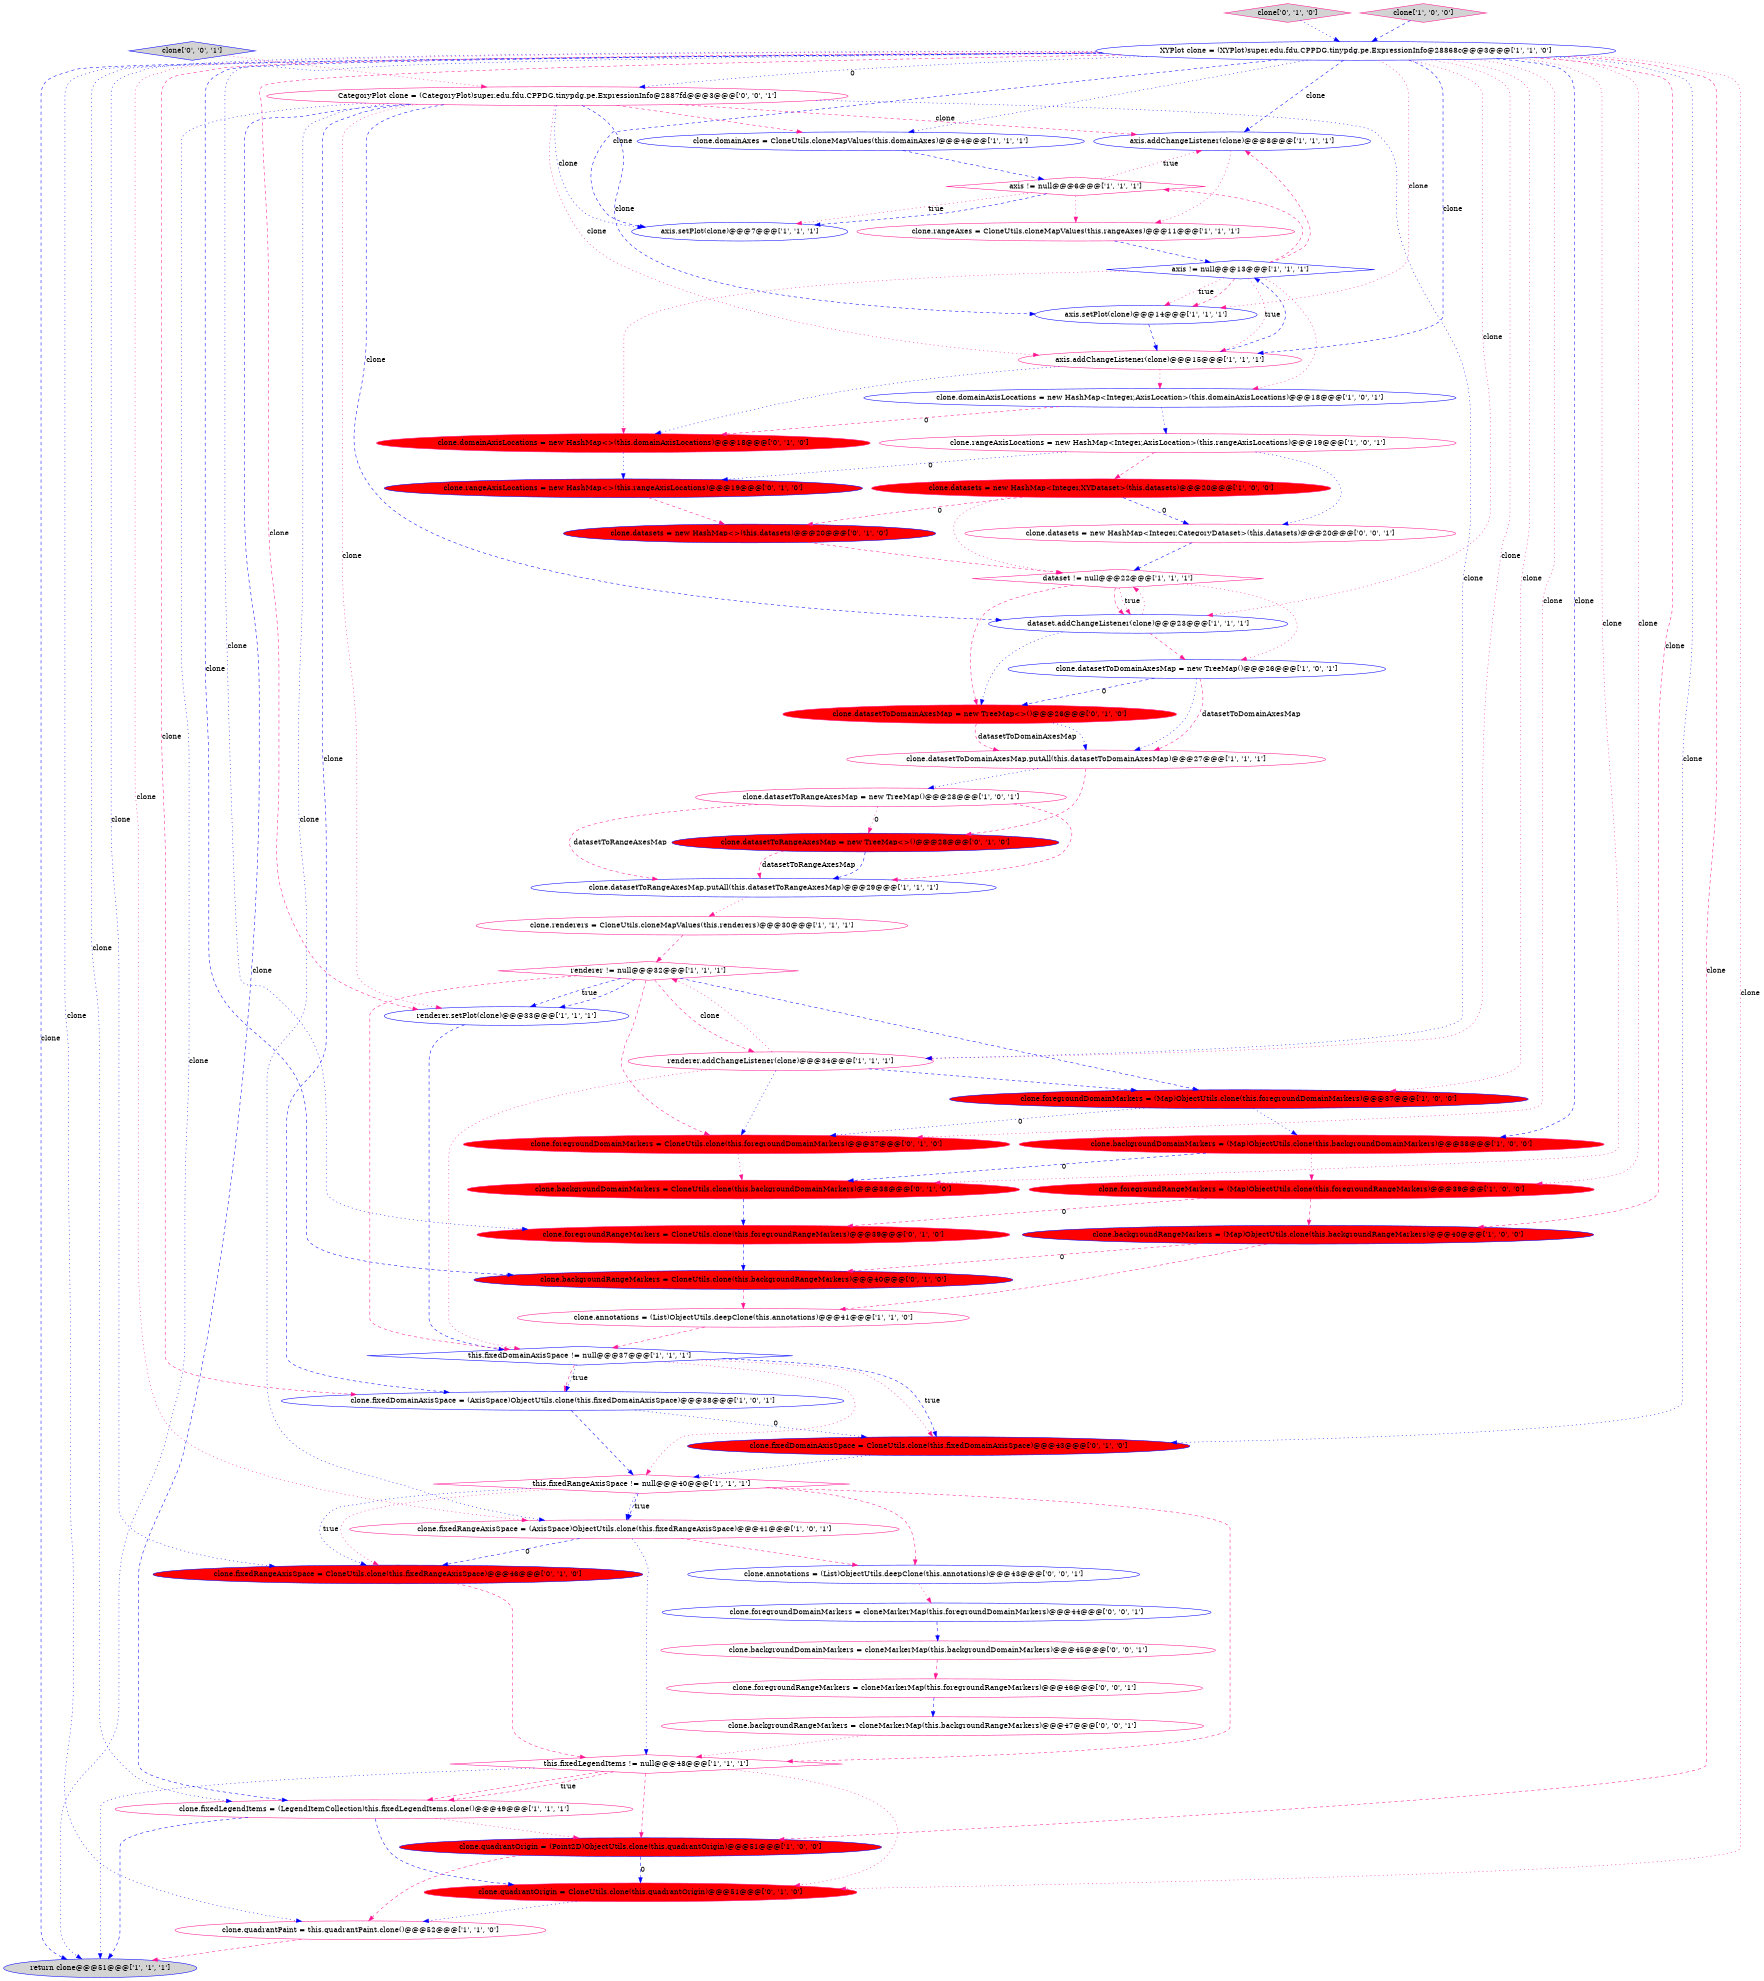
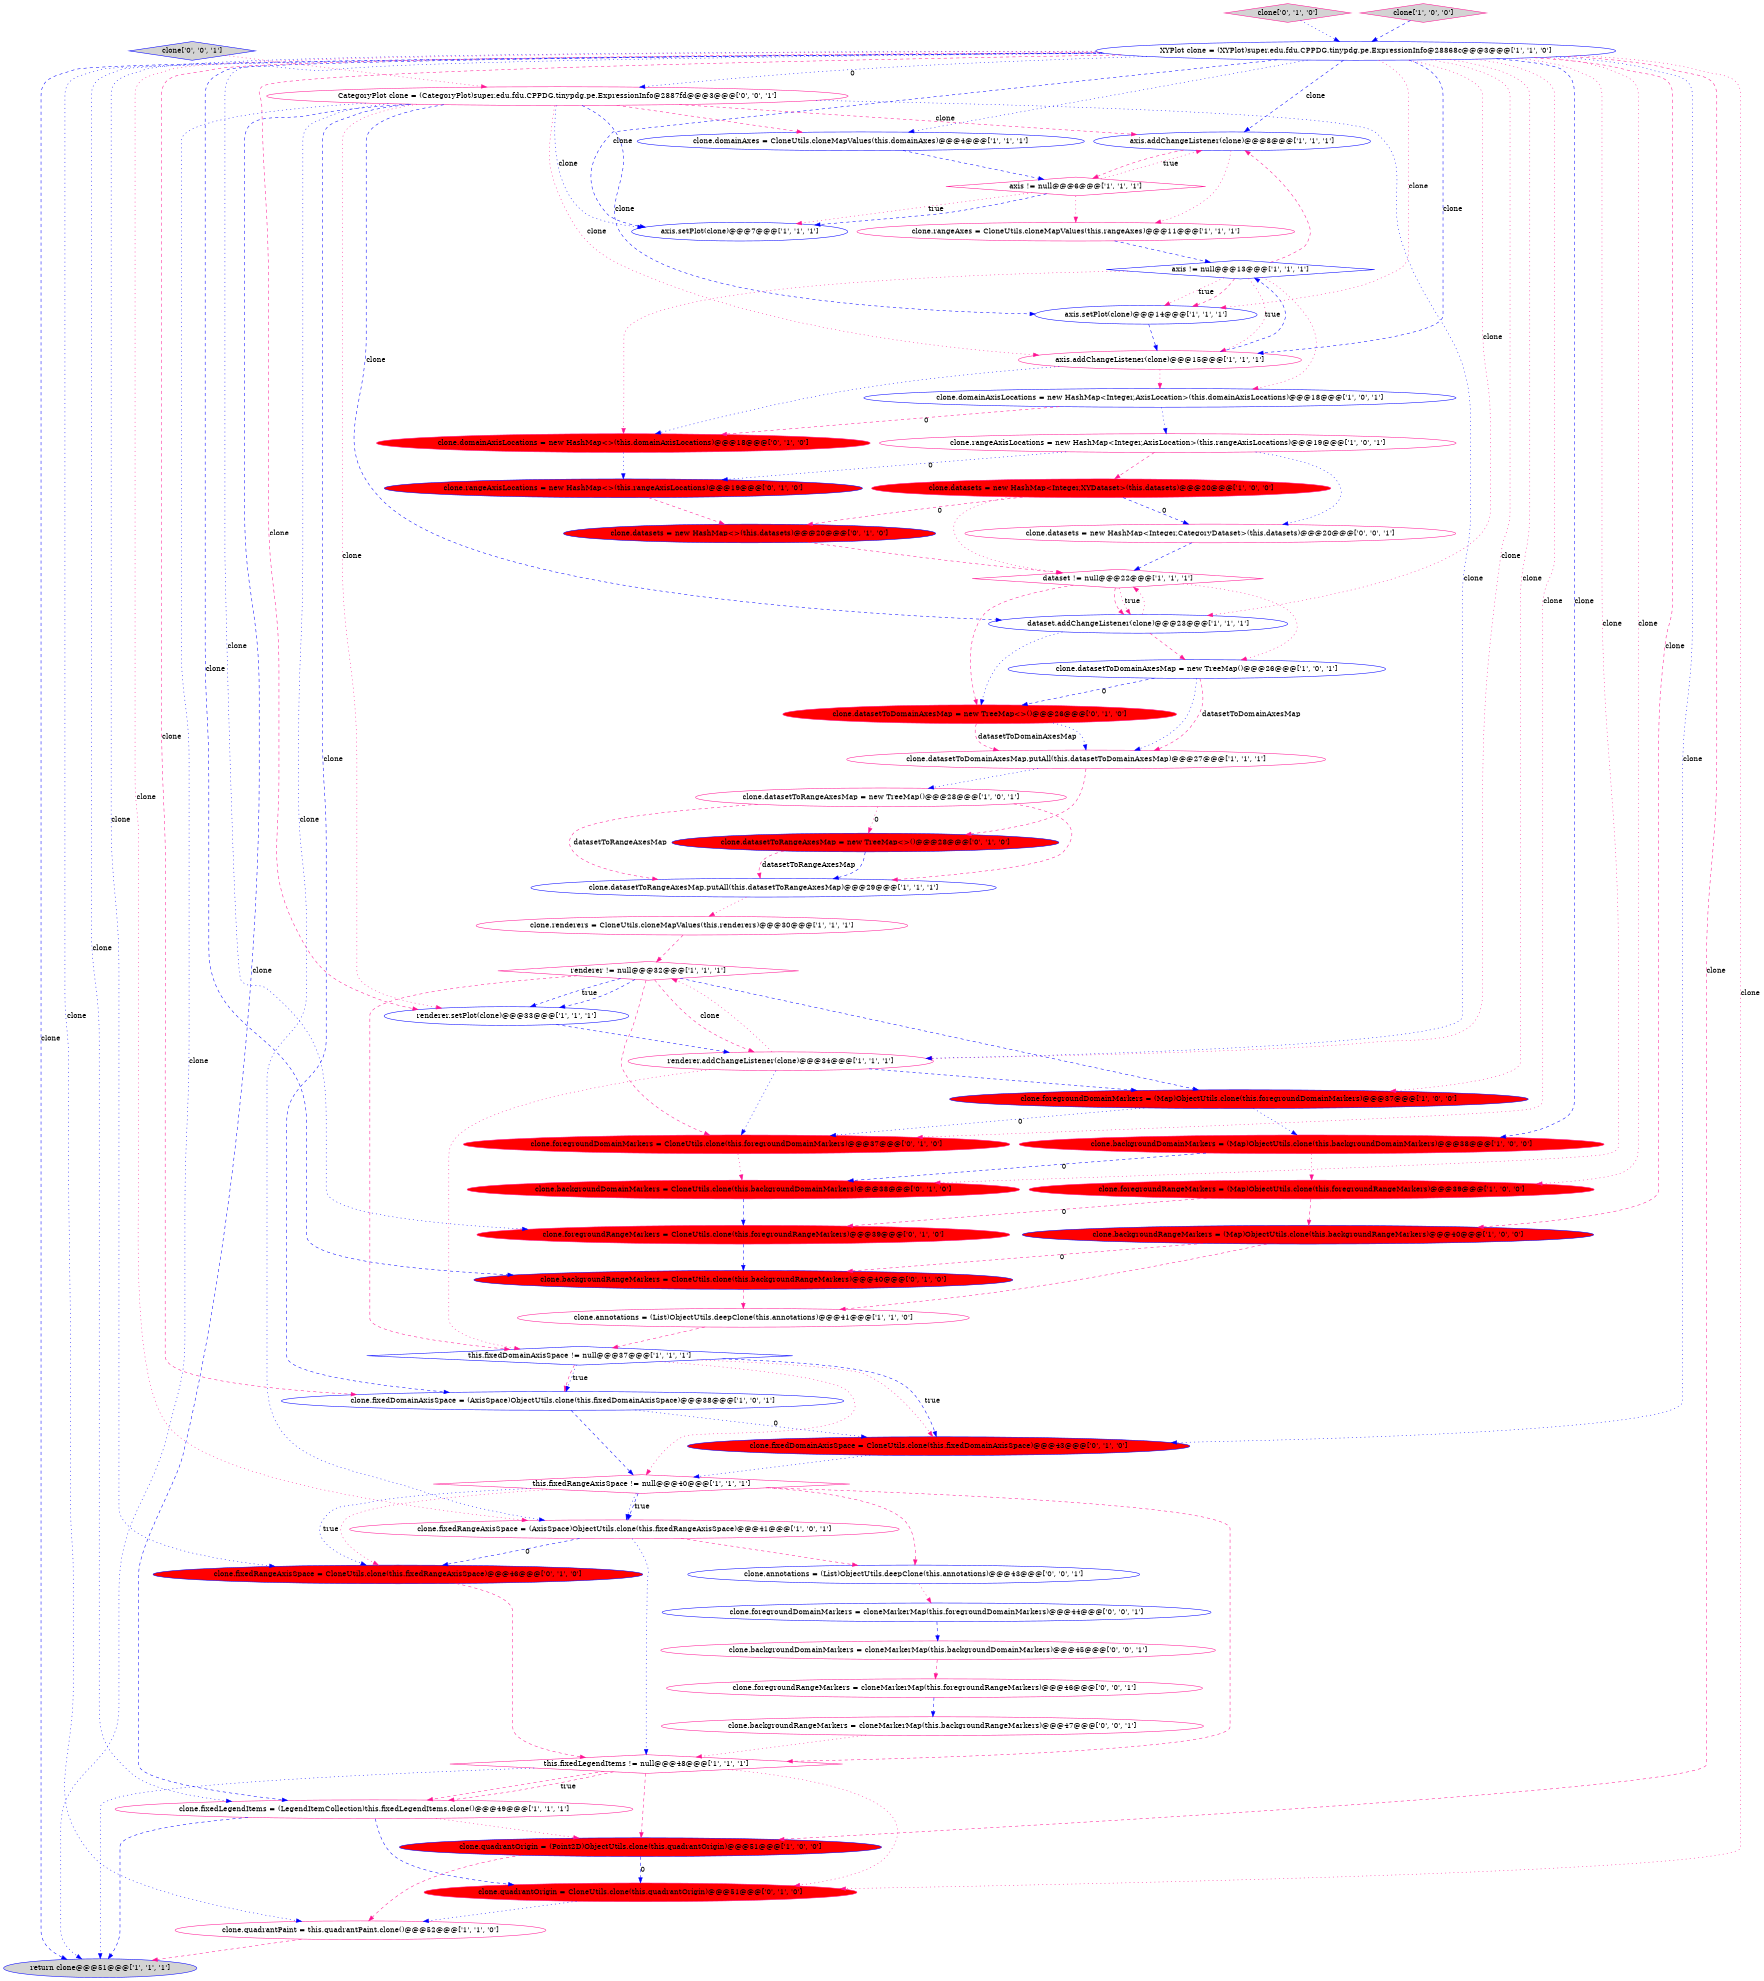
(1265, 204) -> (1140, 161)
(429, 1203) -> (640, 1038)
